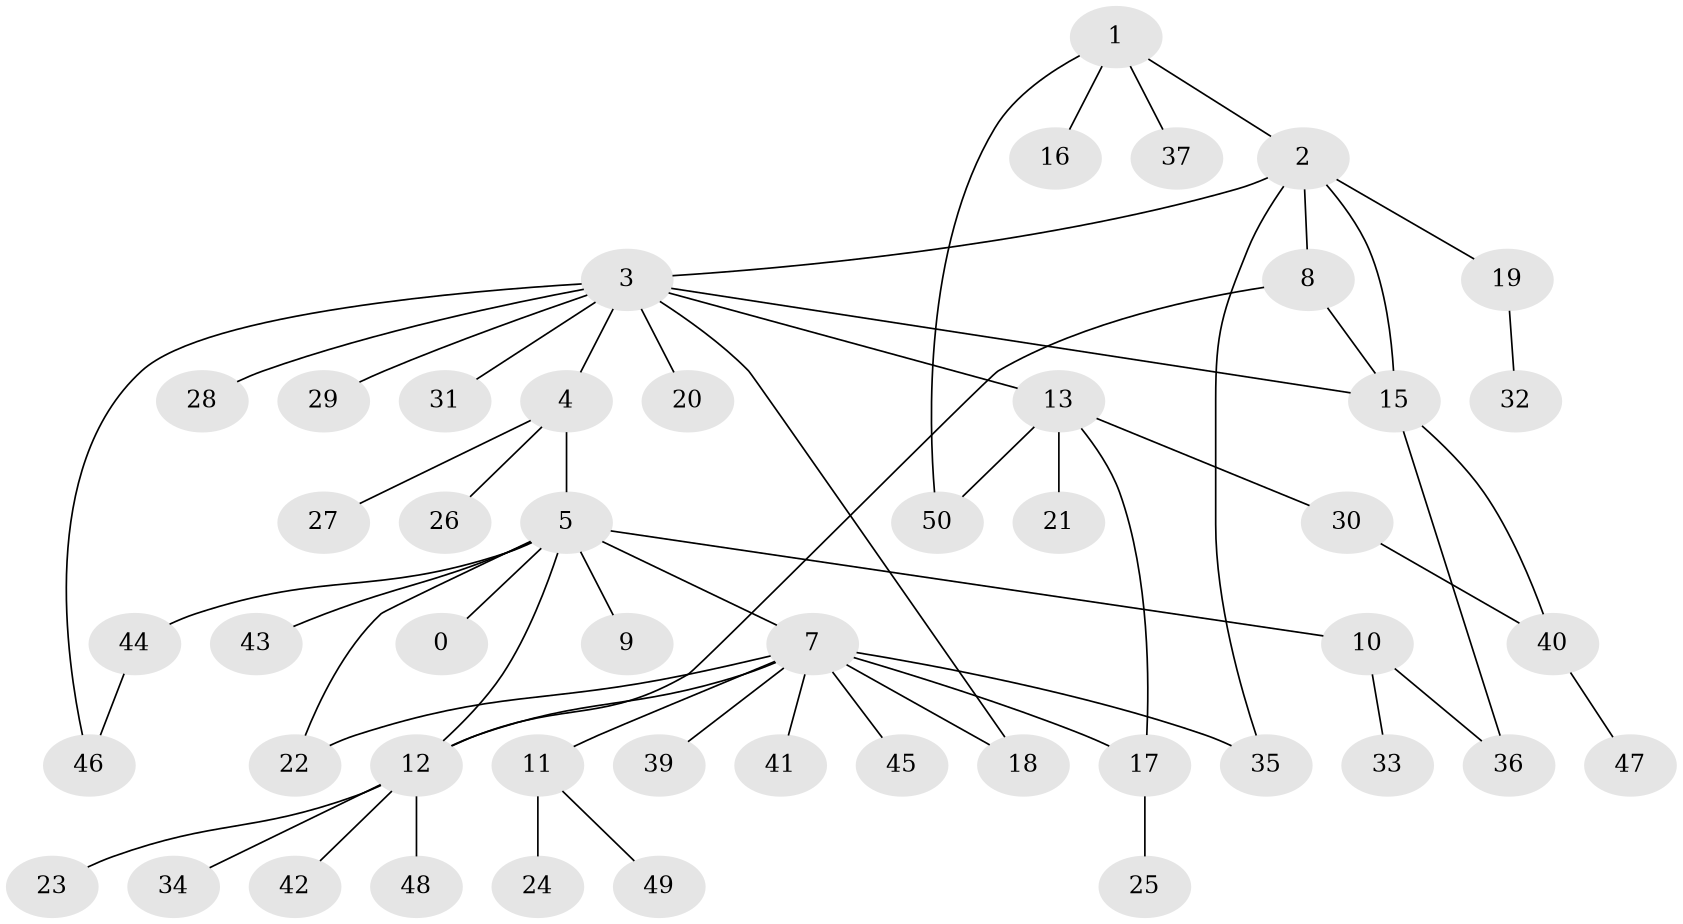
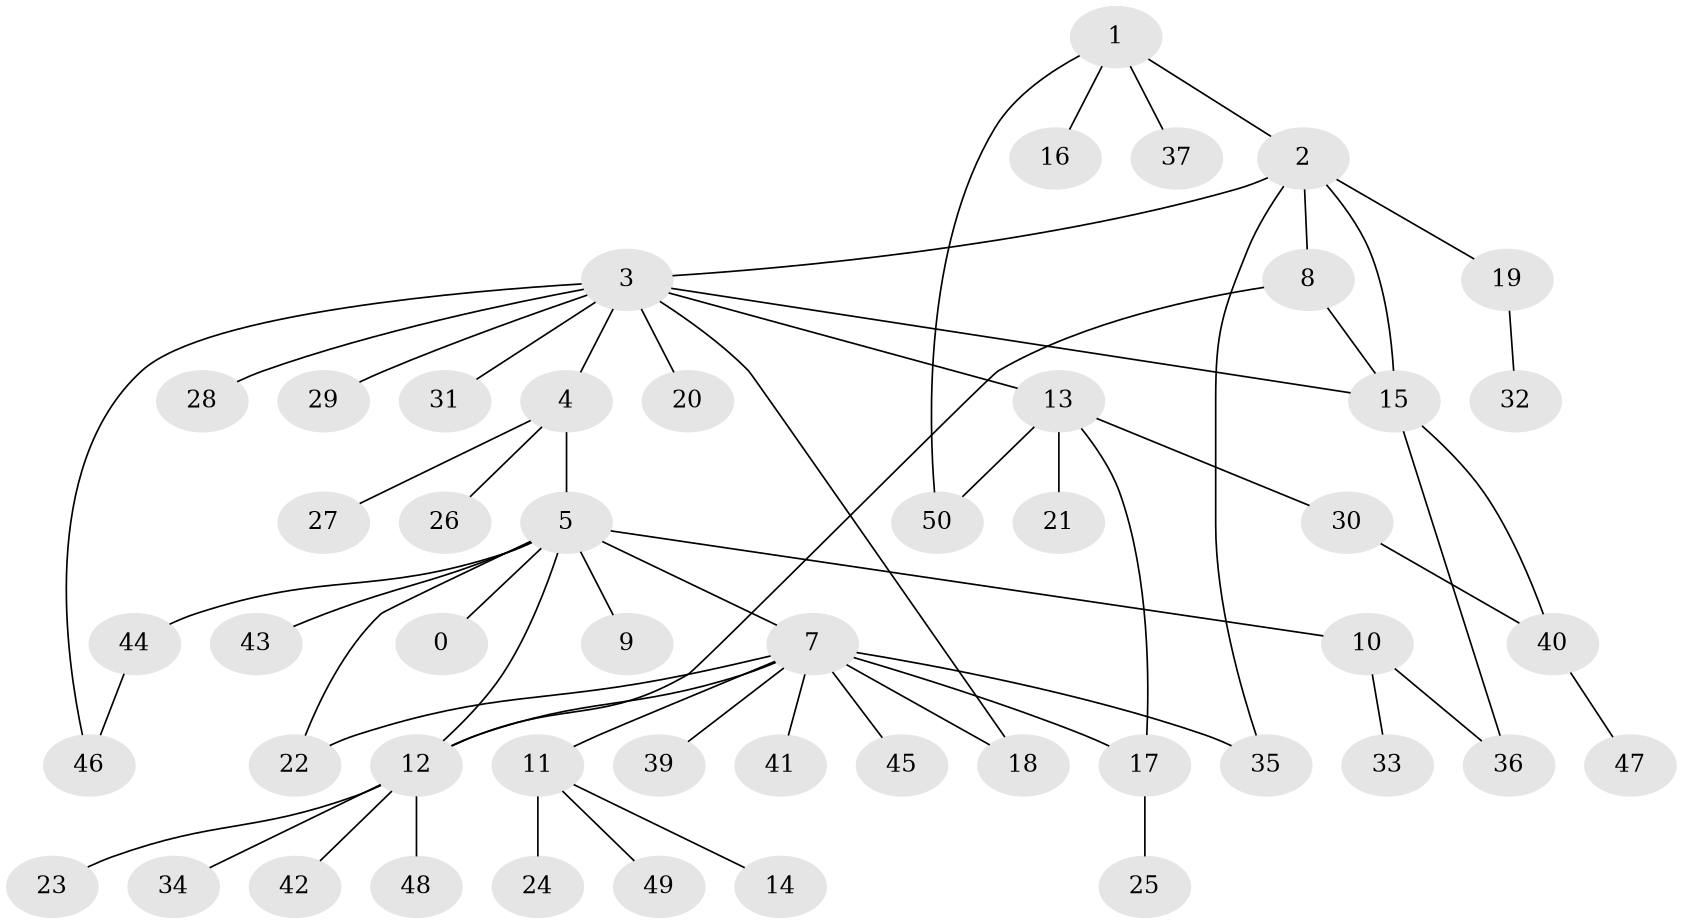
none -> (781, 887)
